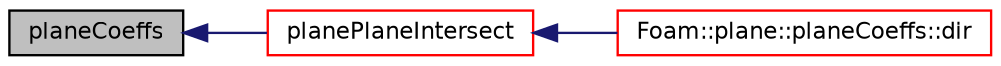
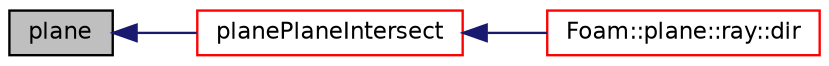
(96, 33) -> (61, 33)
(804, 33) -> (683, 33)
